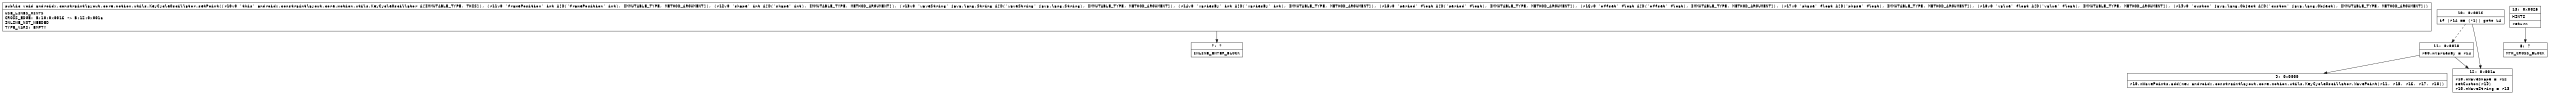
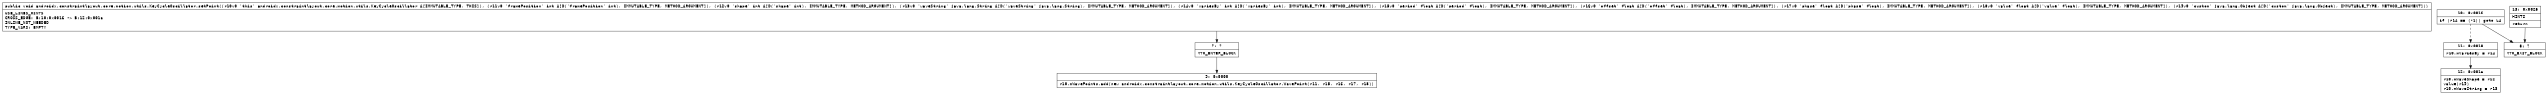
(2477, 45) -> (2496, 33)
(1217, 53) -> (1217, 53)
(2447, 53) -> (2471, 53)
(2525, 53) -> (2525, 53)
(2373, 64) -> (1217, 64)
(2473, 84) -> (2456, 84)
